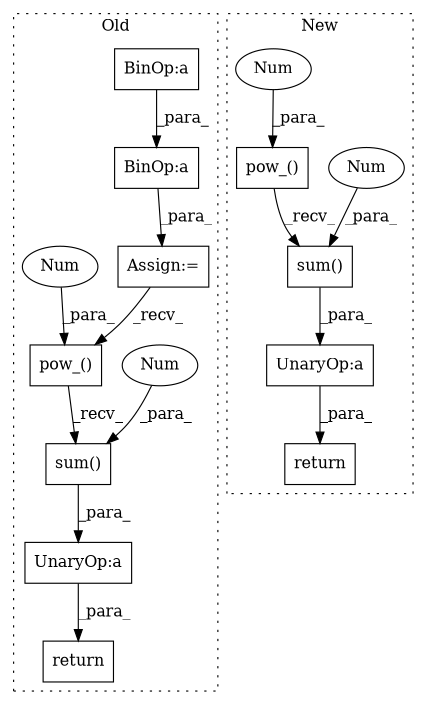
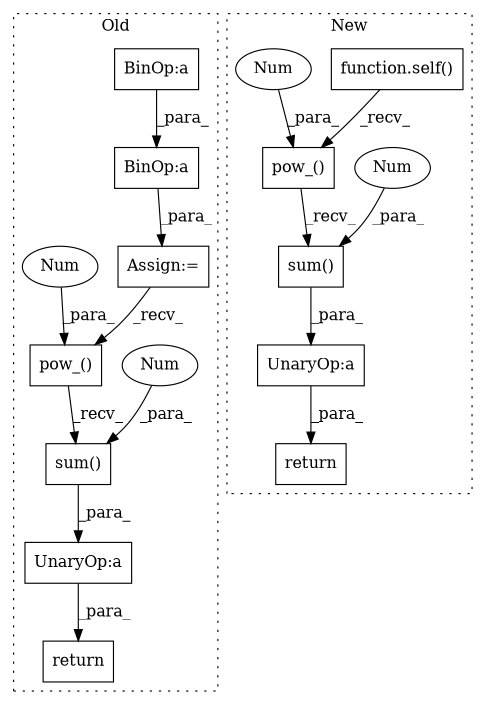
none -> (397, 69)
